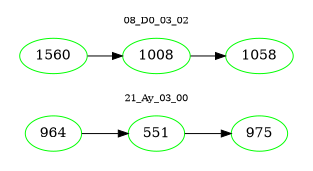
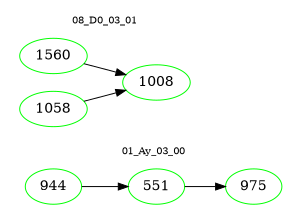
(156, 21) -> (105, 21)
(203, 56) -> (100, 97)
(156, 99) -> (154, 152)
(53, 134) -> (53, 187)
